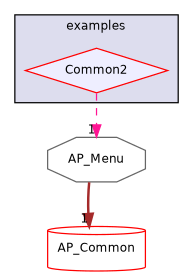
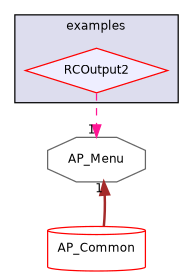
(97, 71) -> (97, 71)
(88, 198) -> (105, 211)
